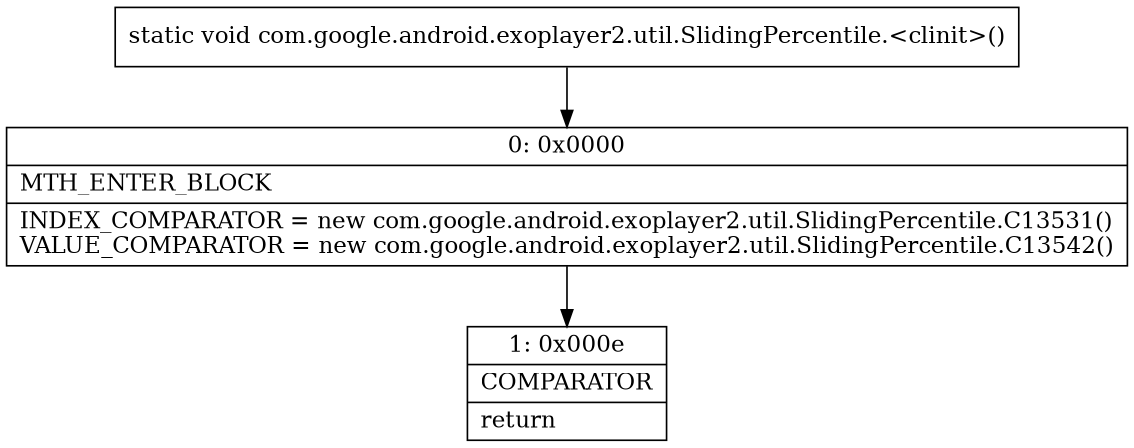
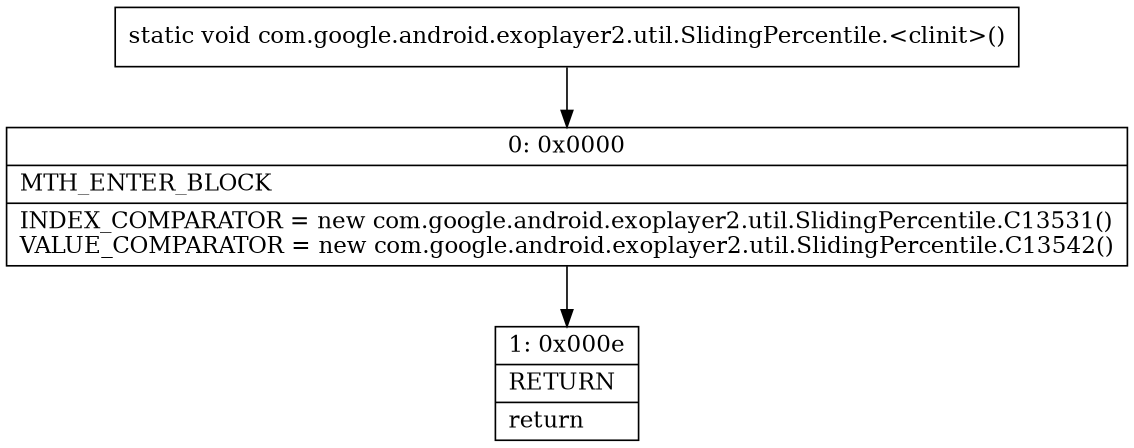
(567, 383) -> (562, 383)
